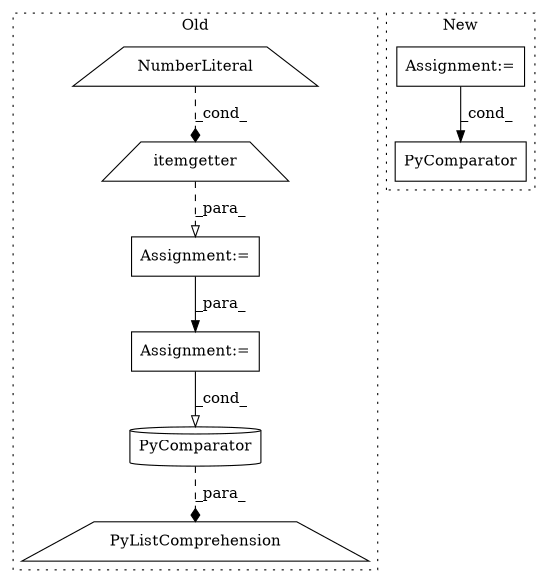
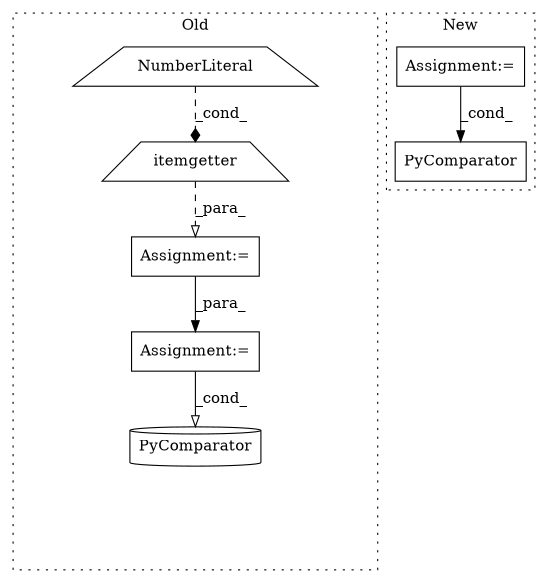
(195, 541) -> none
